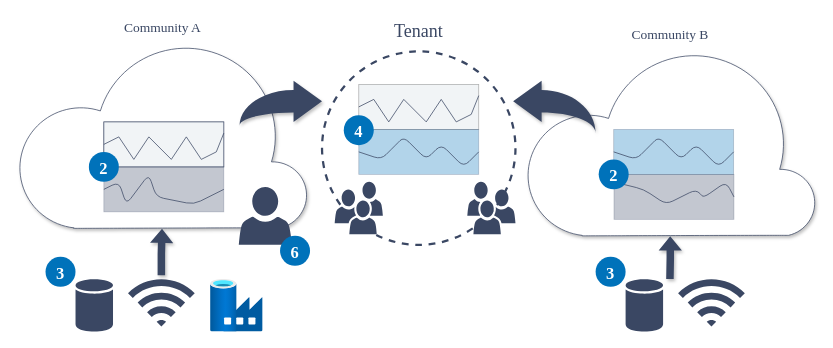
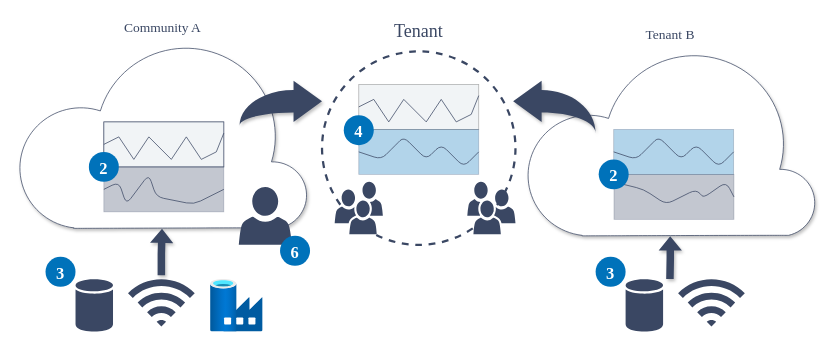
(671, 38) -> (671, 38)
